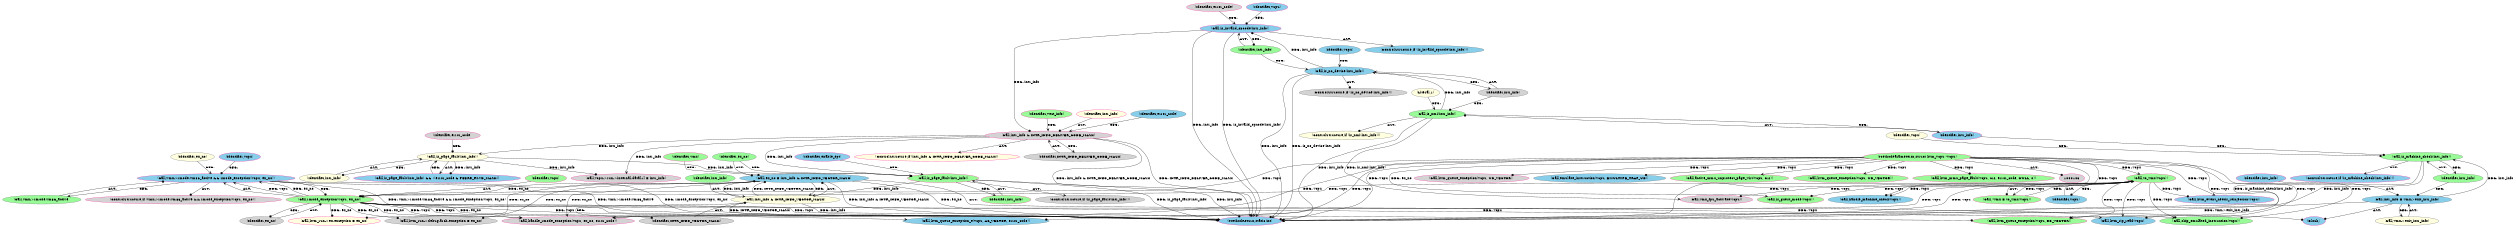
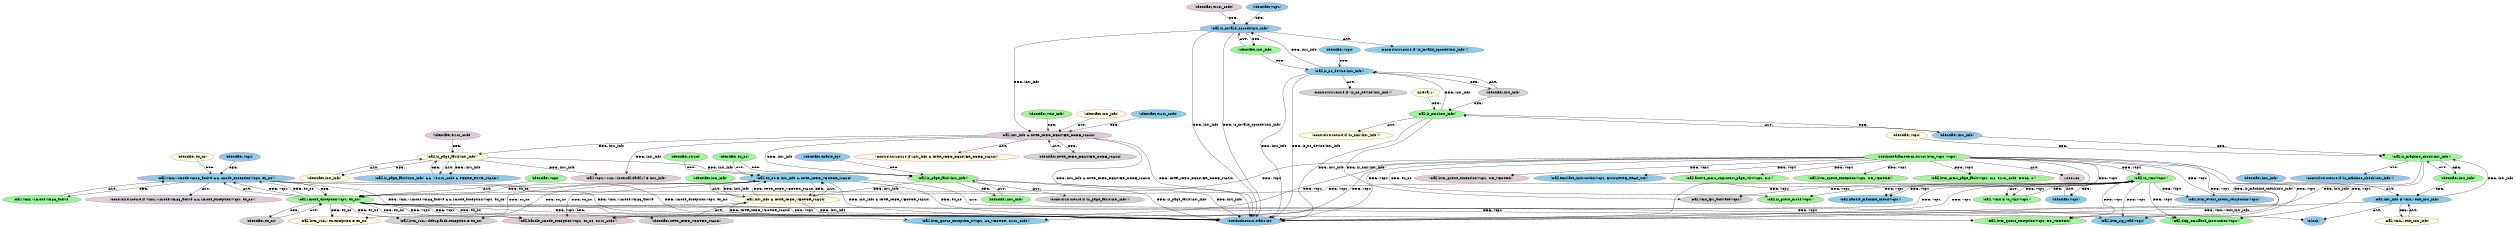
(686, 157) -> (686, 157)
(2168, 193) -> (2168, 193)
(1716, 200) -> (1716, 200)
